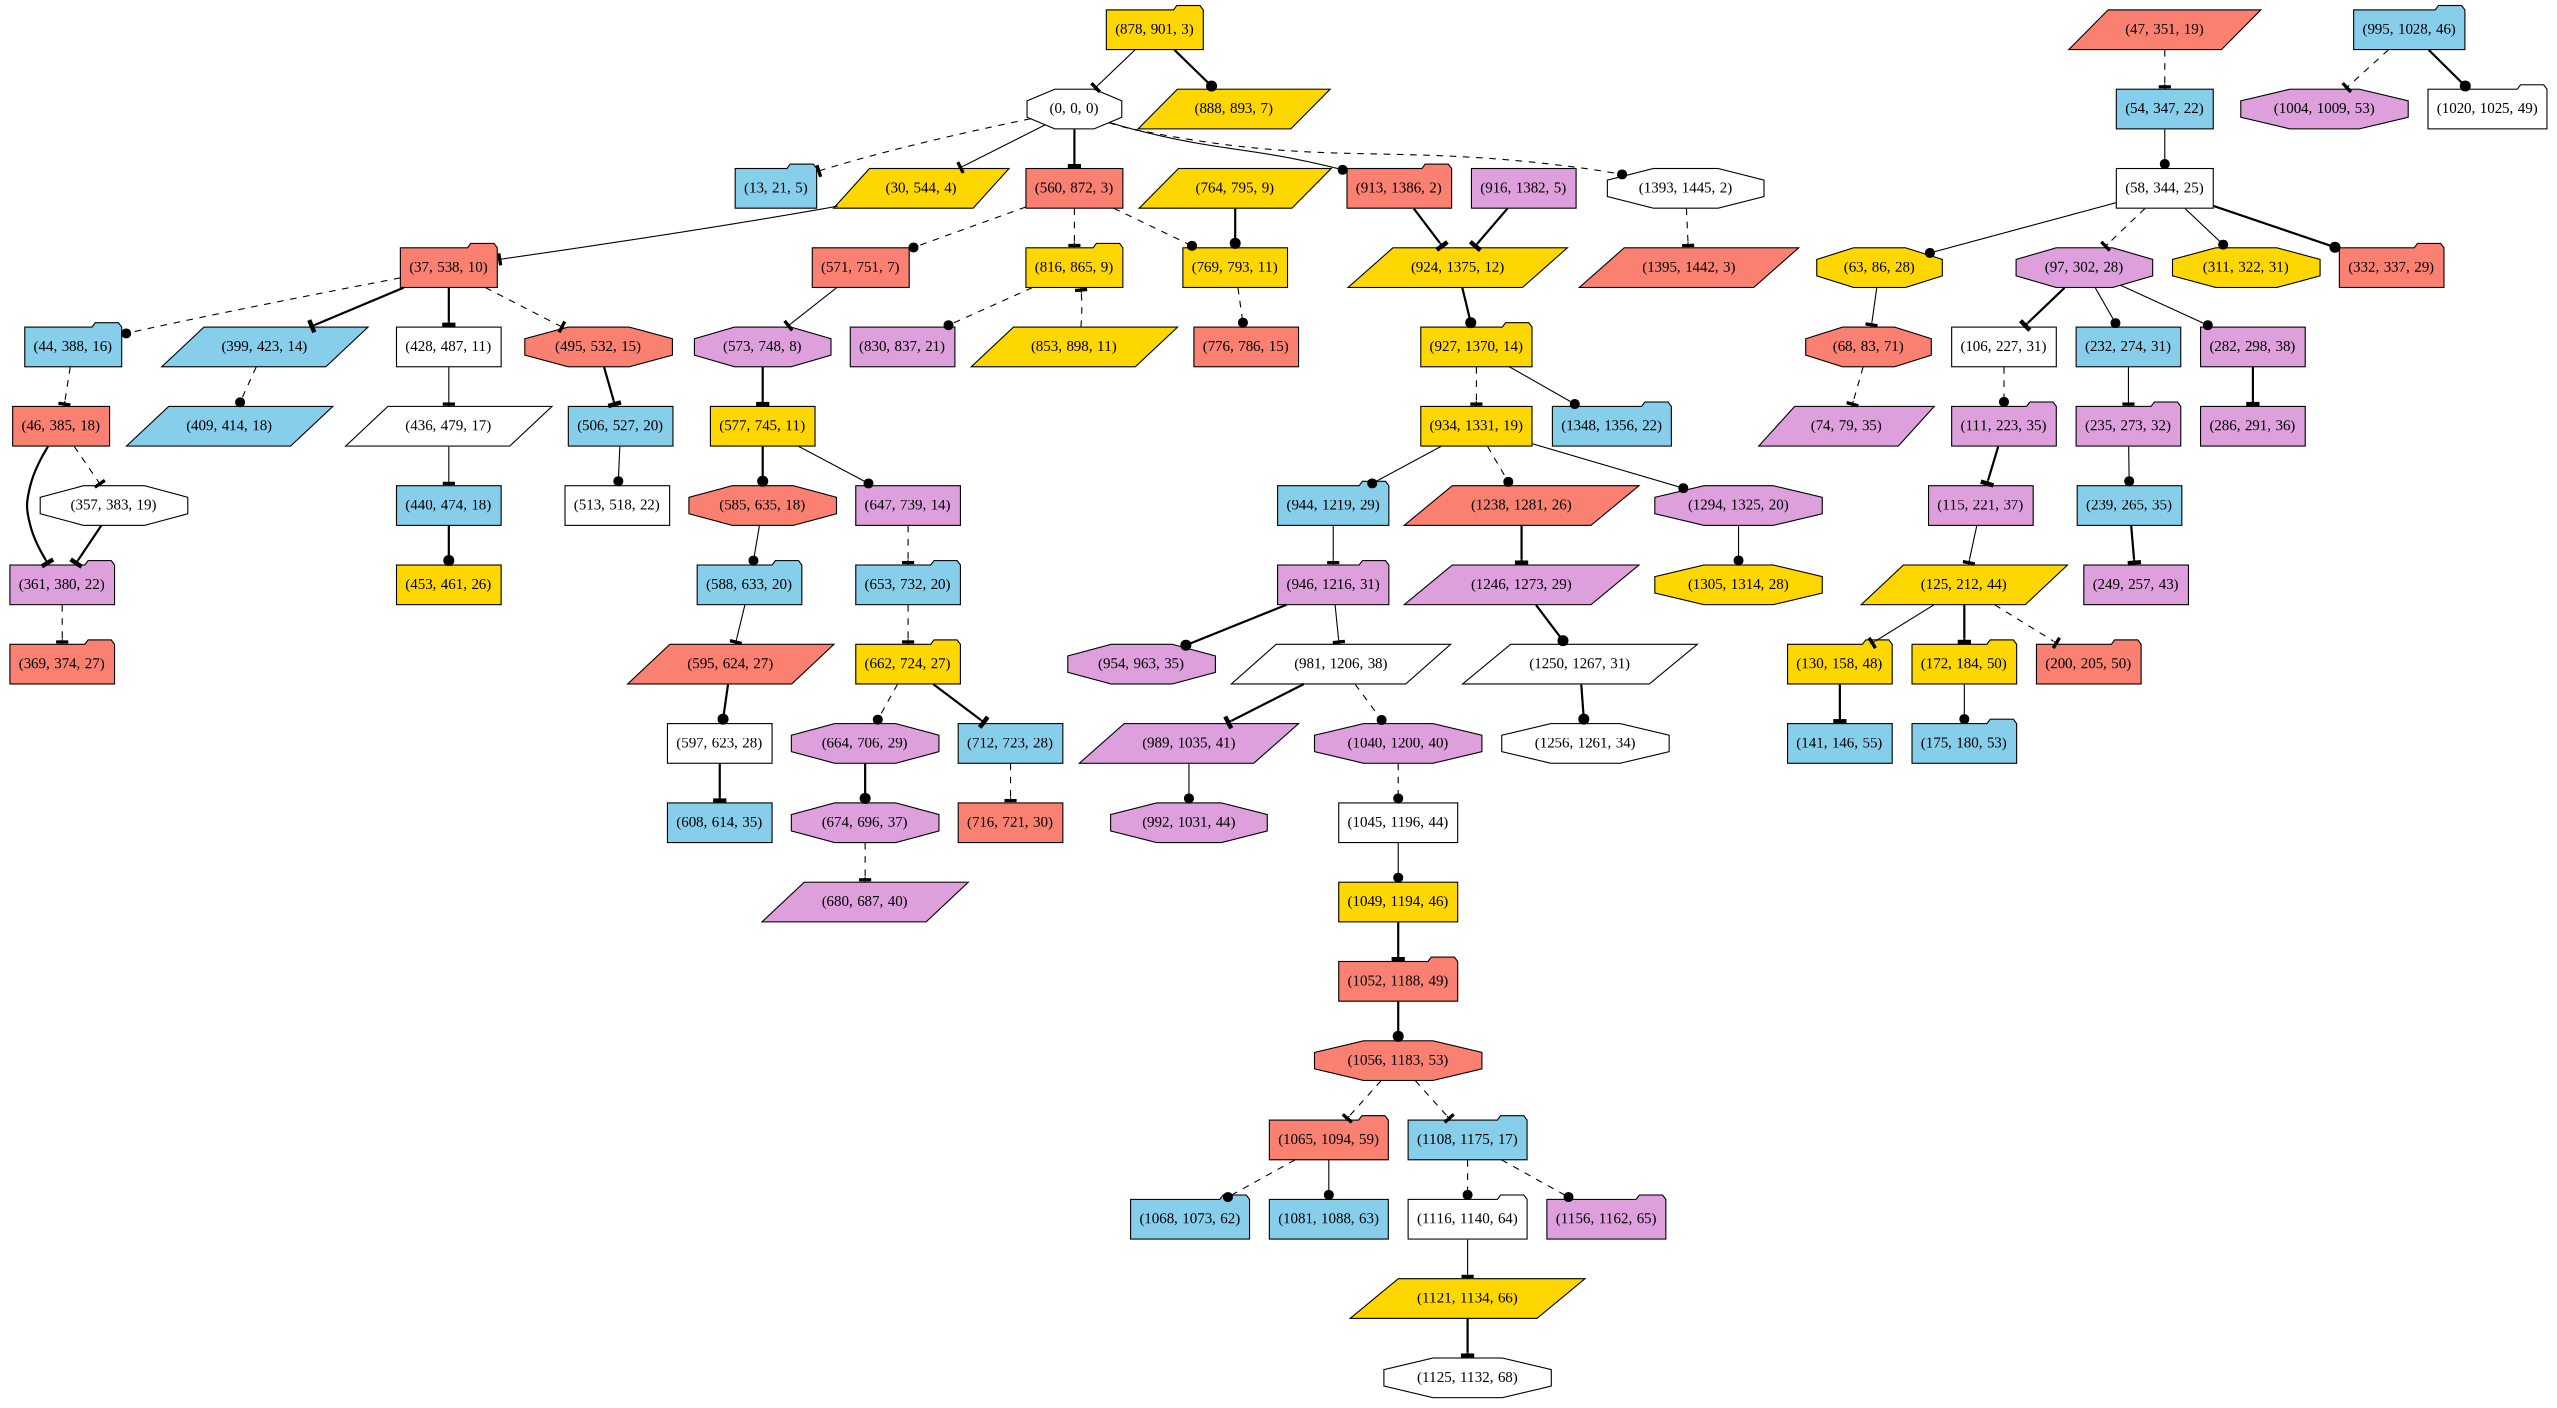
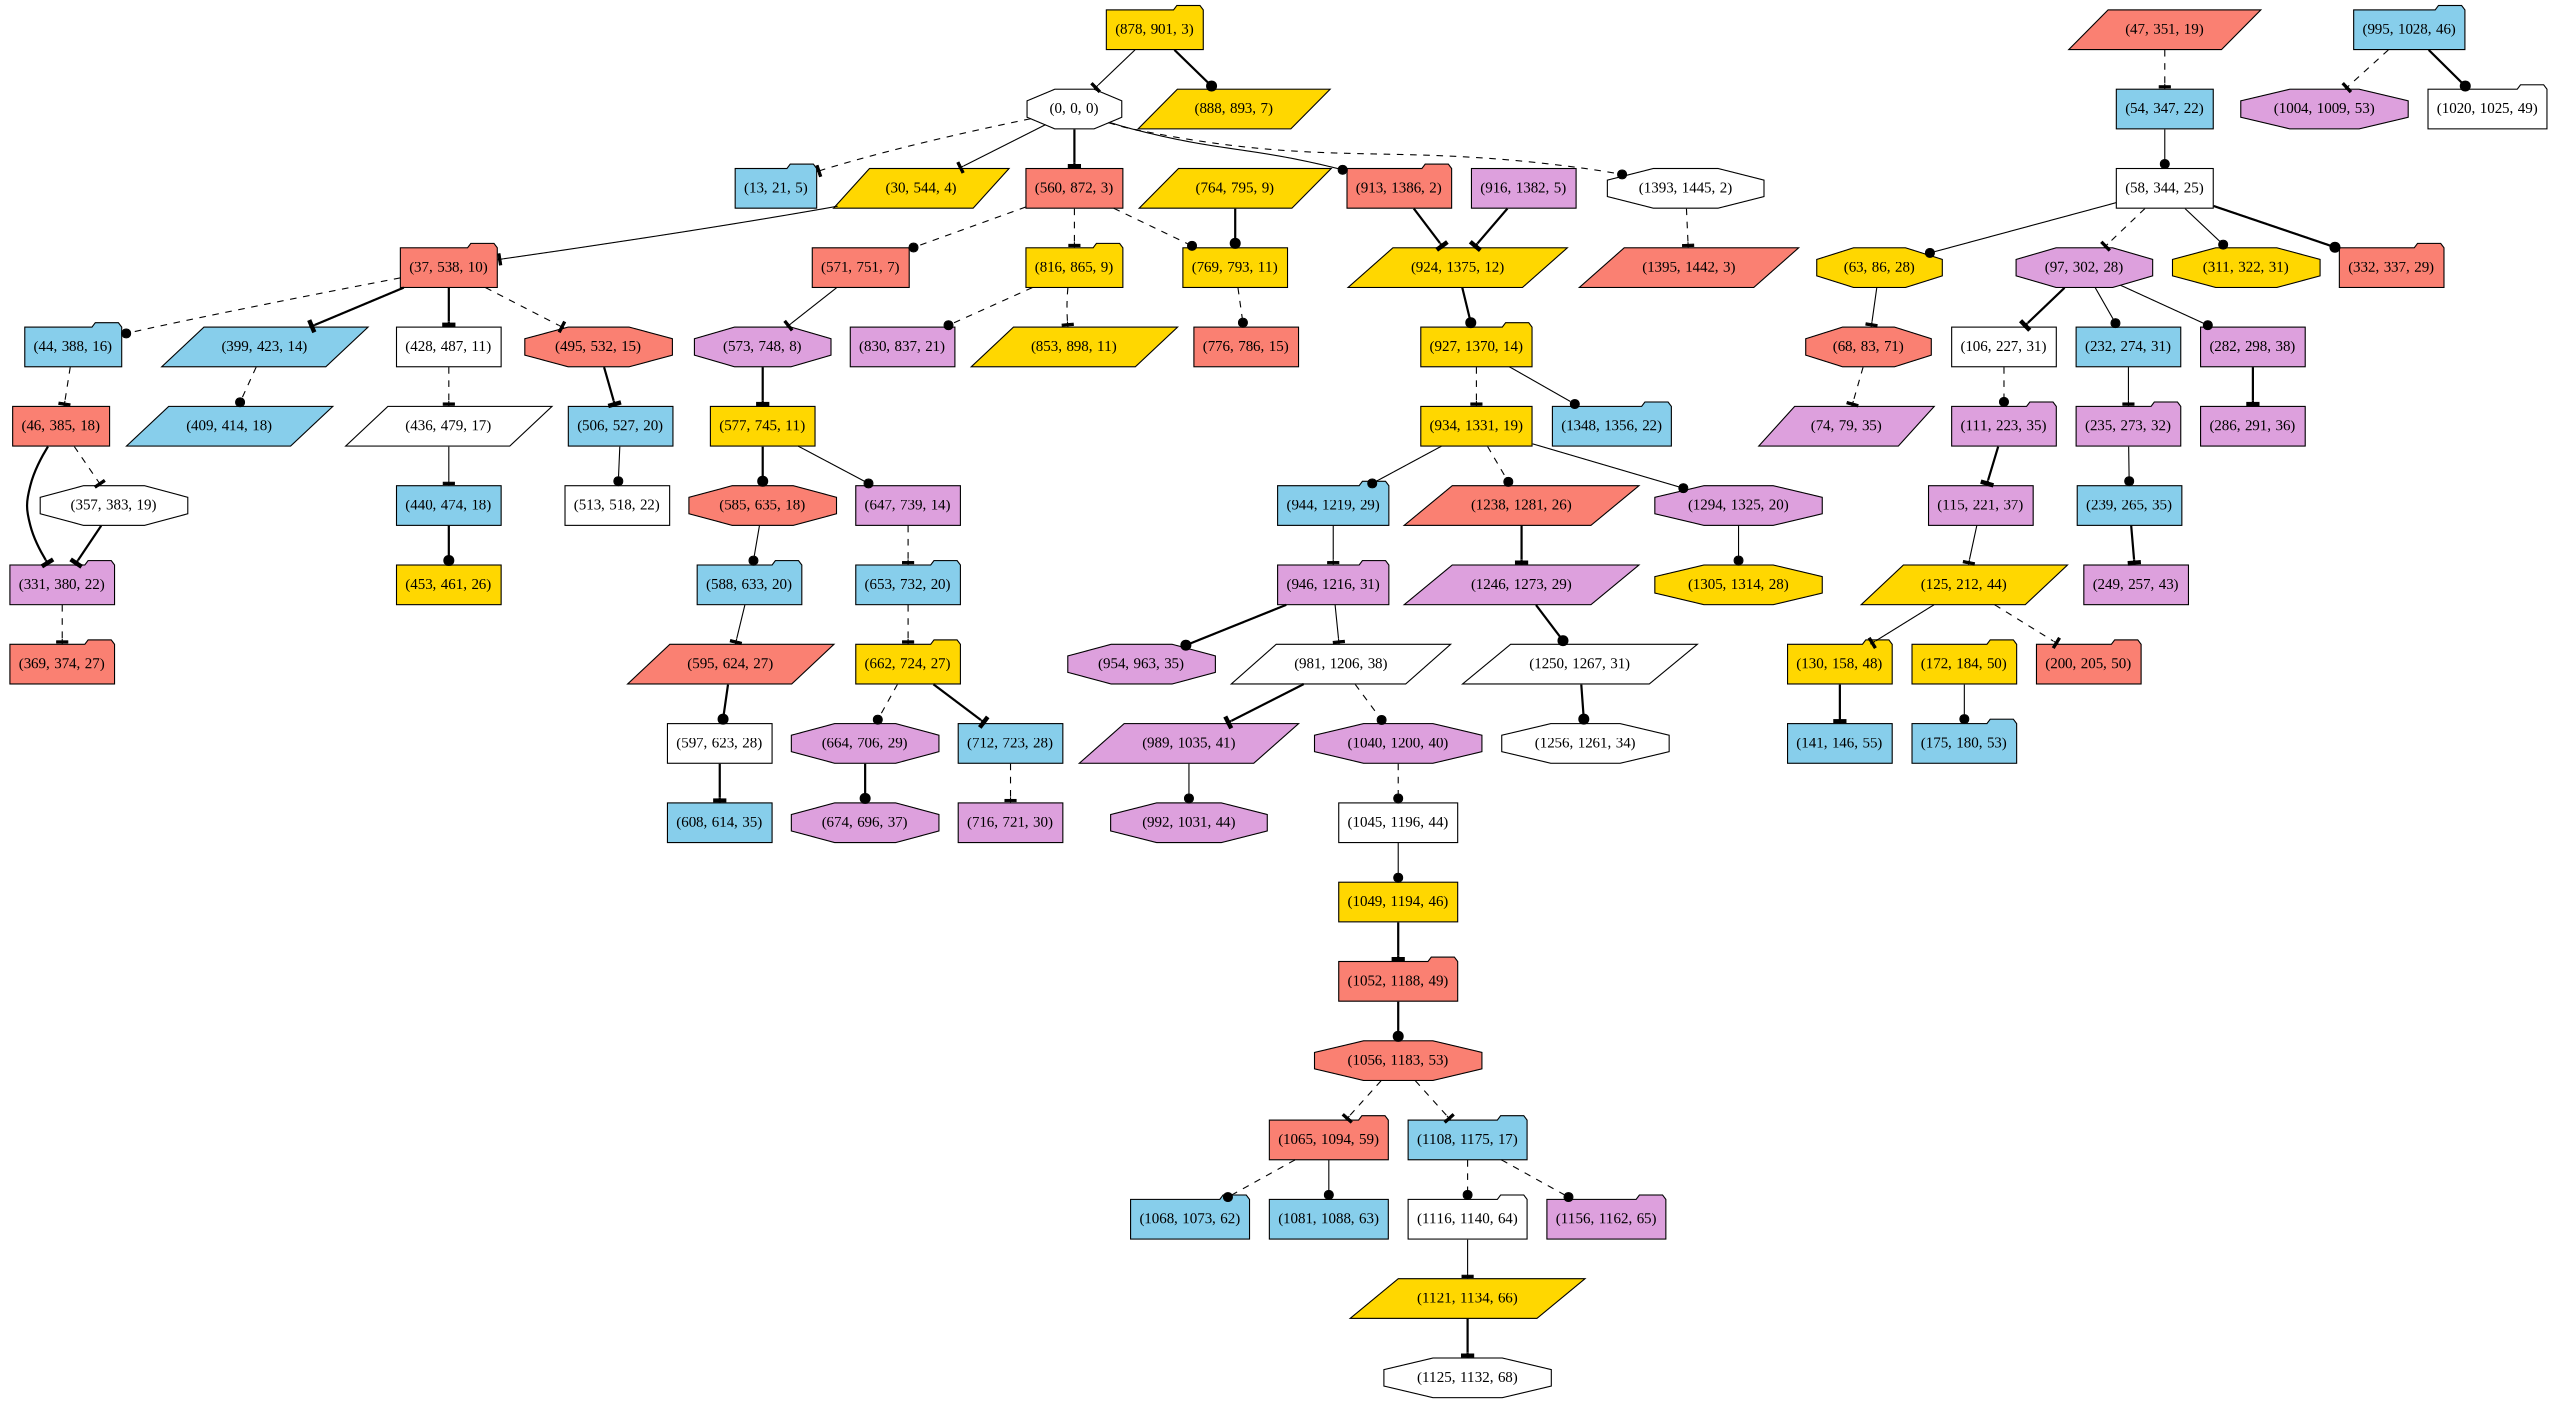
(1082, 310) -> (1067, 305)
(449, 384) -> (449, 384)
(62, 585) -> (62, 585)
(1964, 622) -> none
(1011, 823) -> (1011, 823)
(865, 902) -> none
